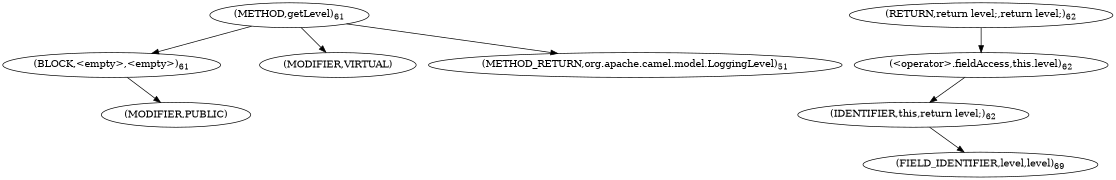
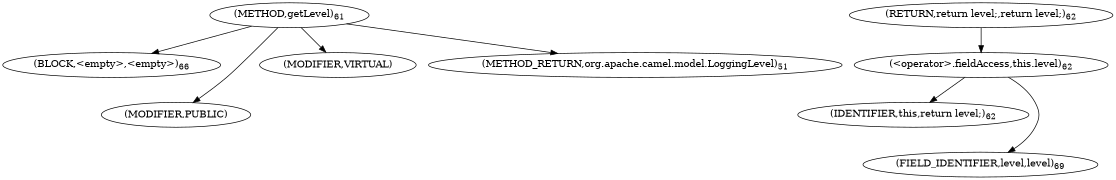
(184, 64) -> (184, 64)
(141, 88) -> (240, 65)
(944, 138) -> (1039, 111)
